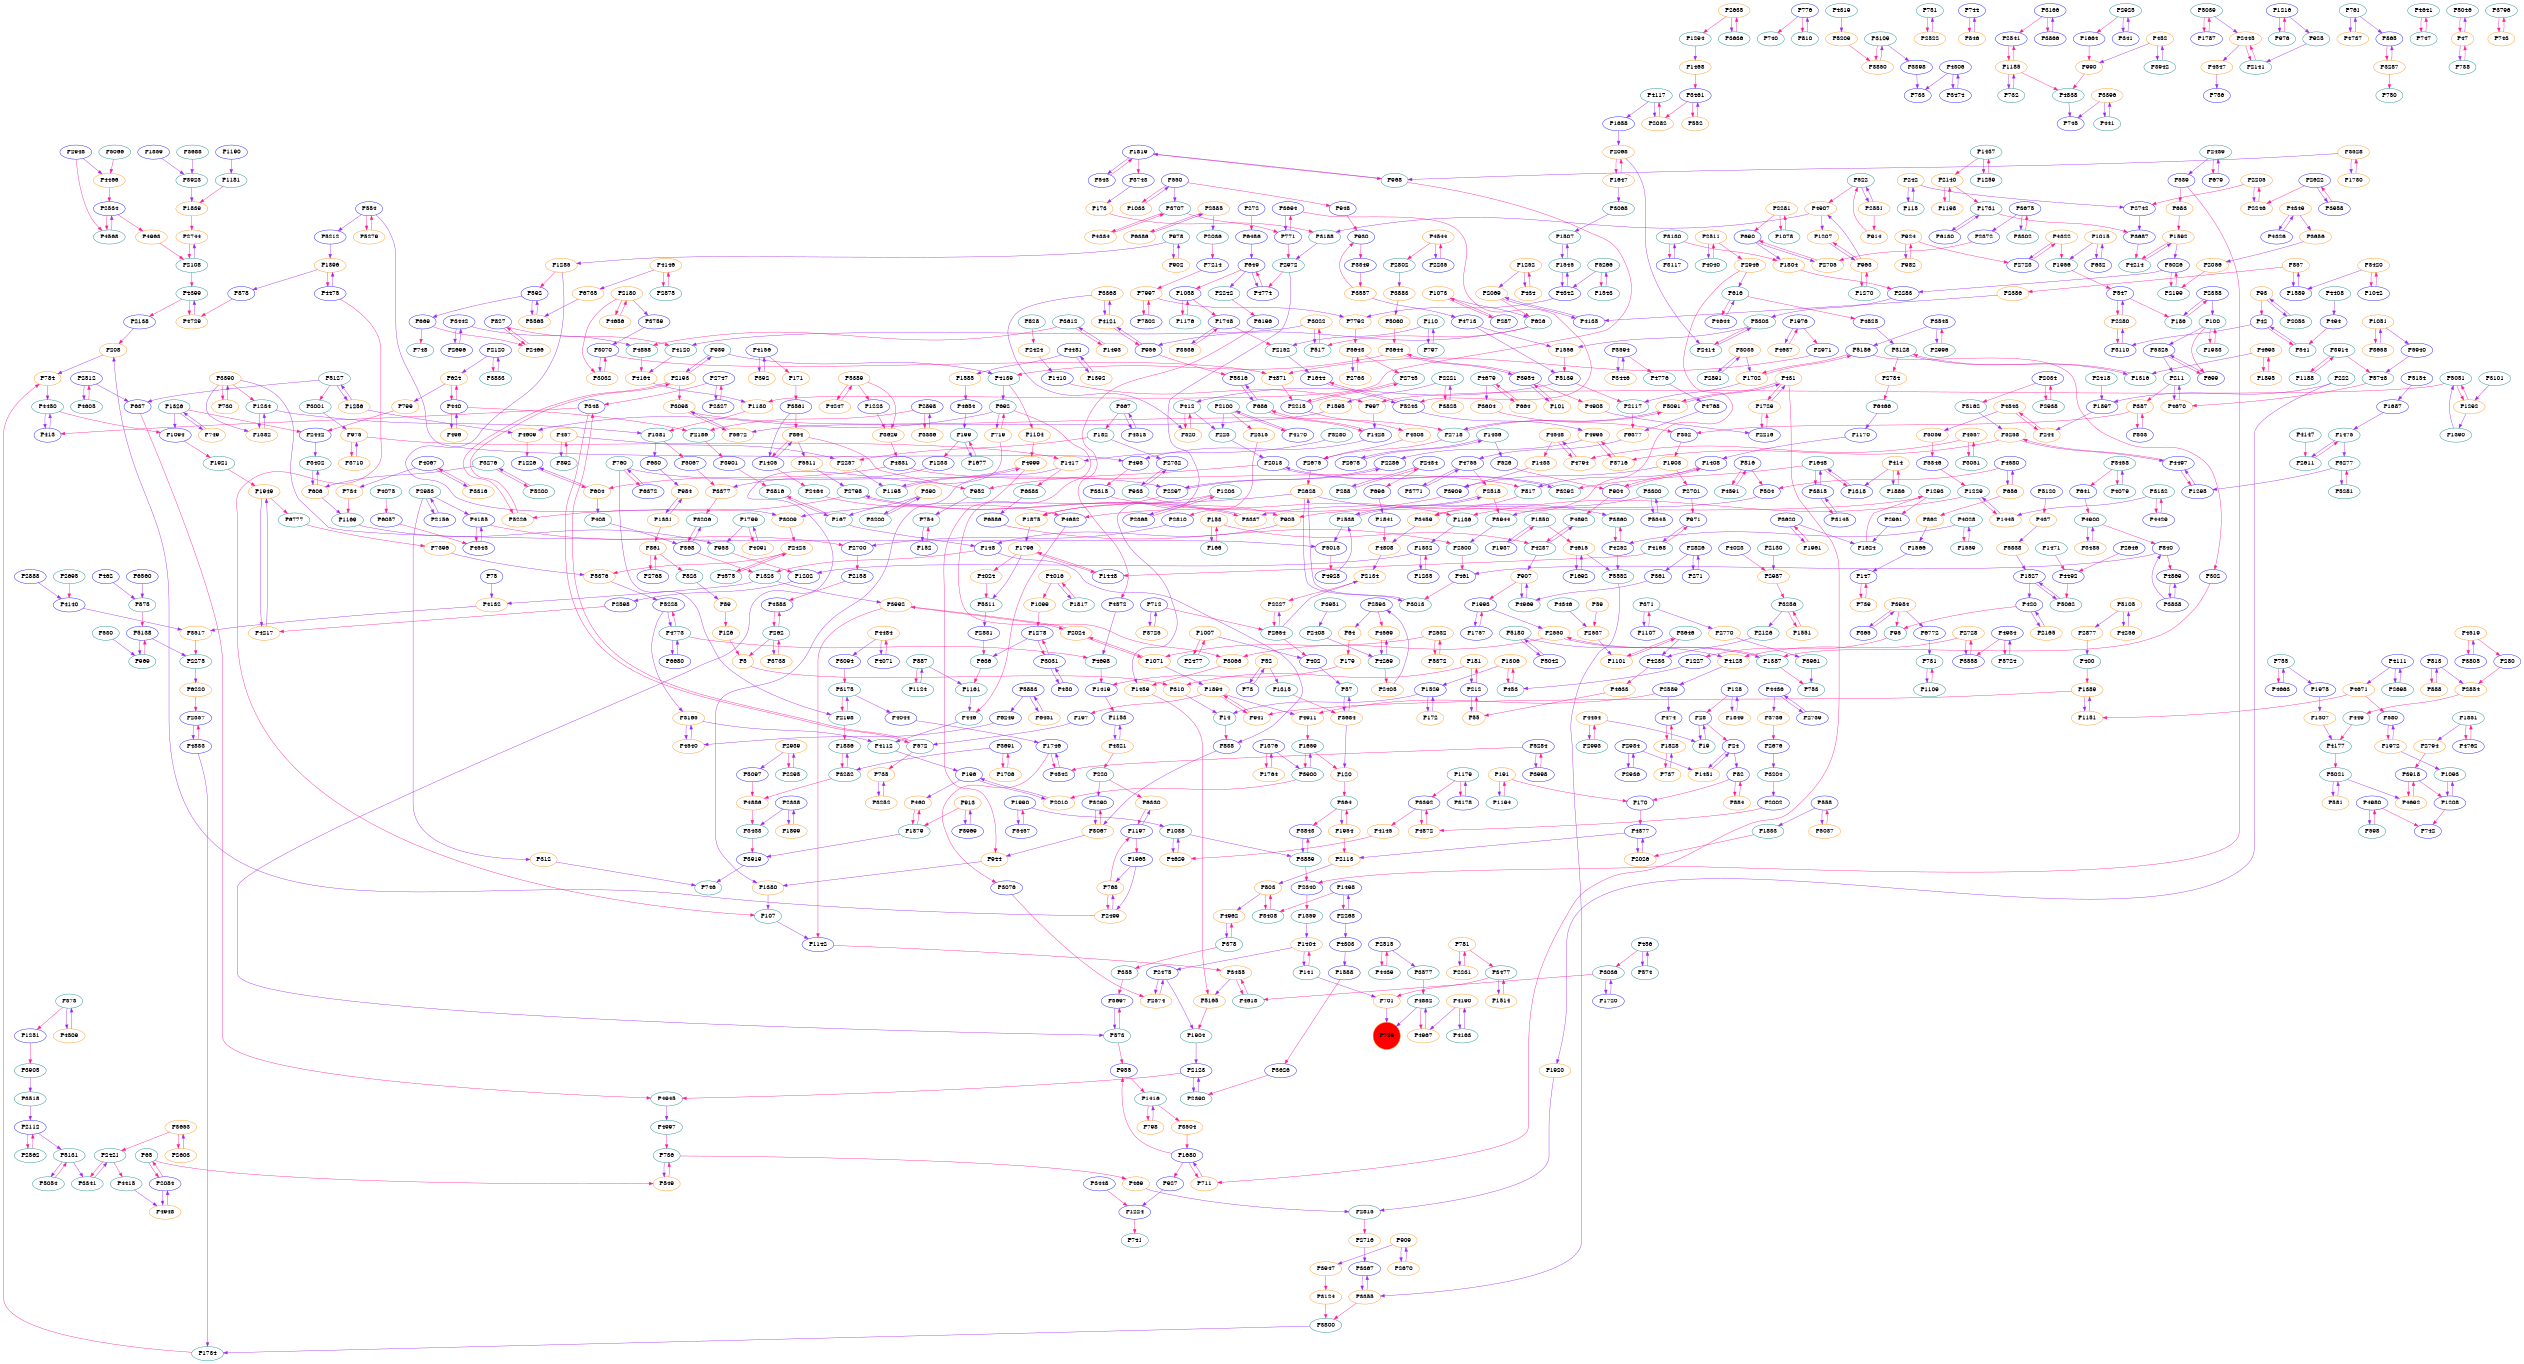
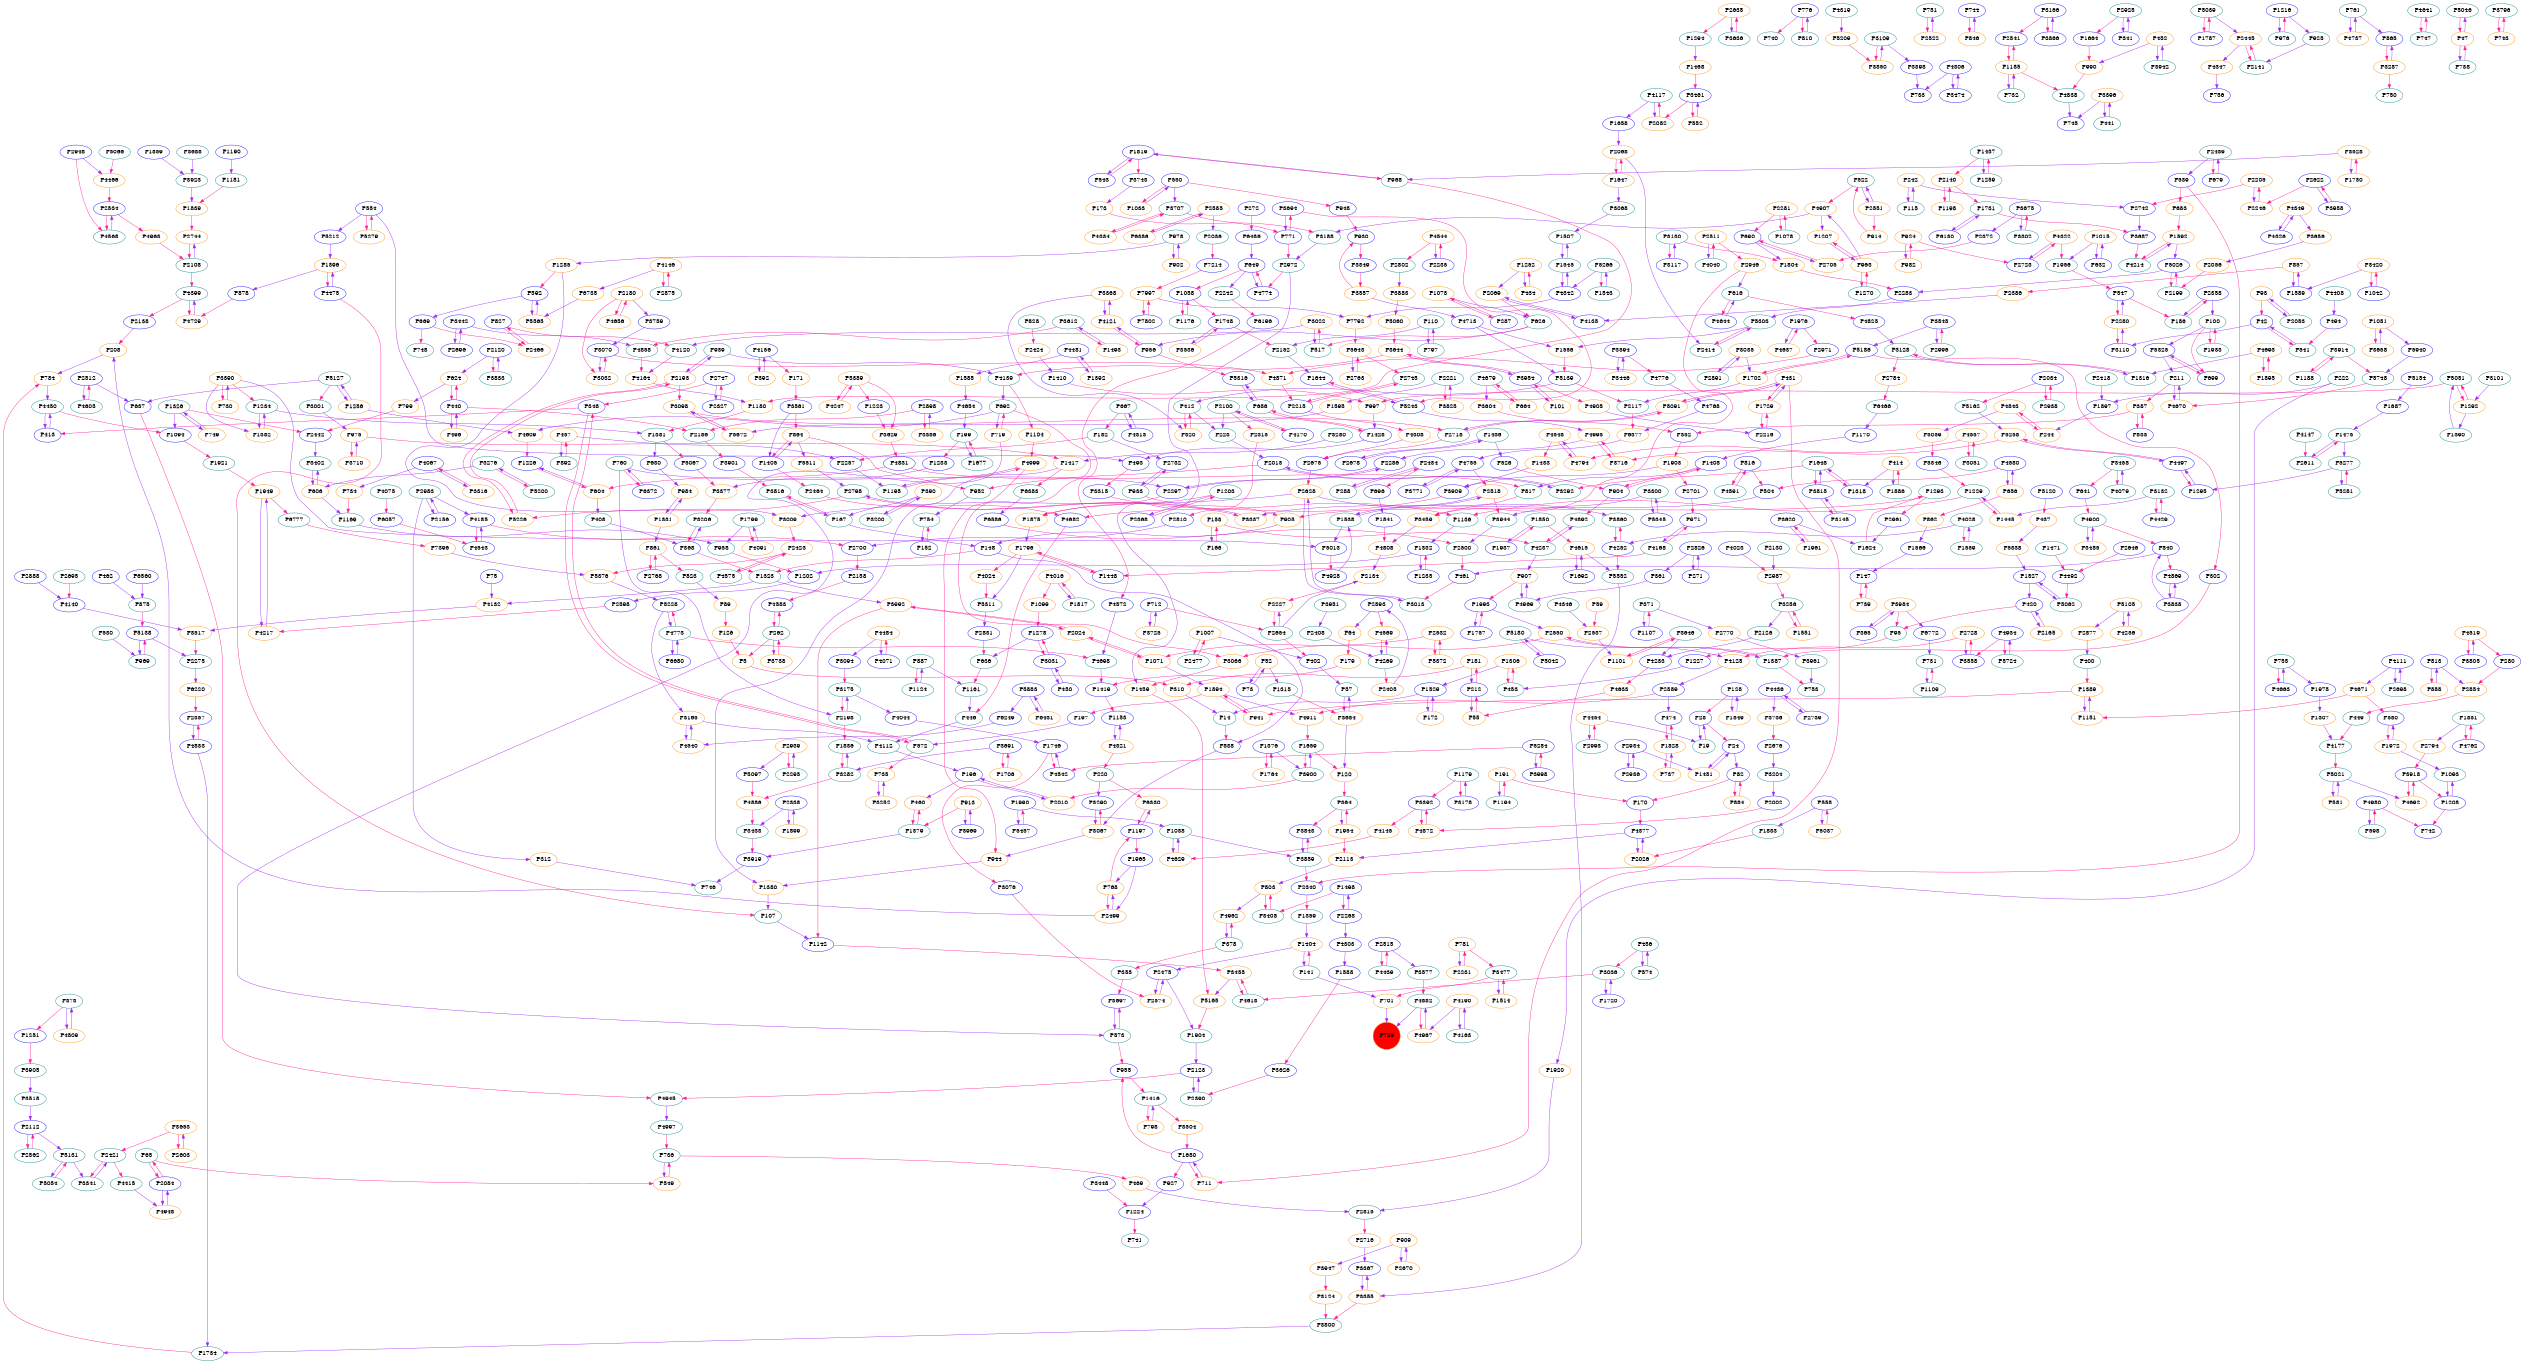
(846, 463) -> (846, 463)
(659, 531) -> (659, 531)
